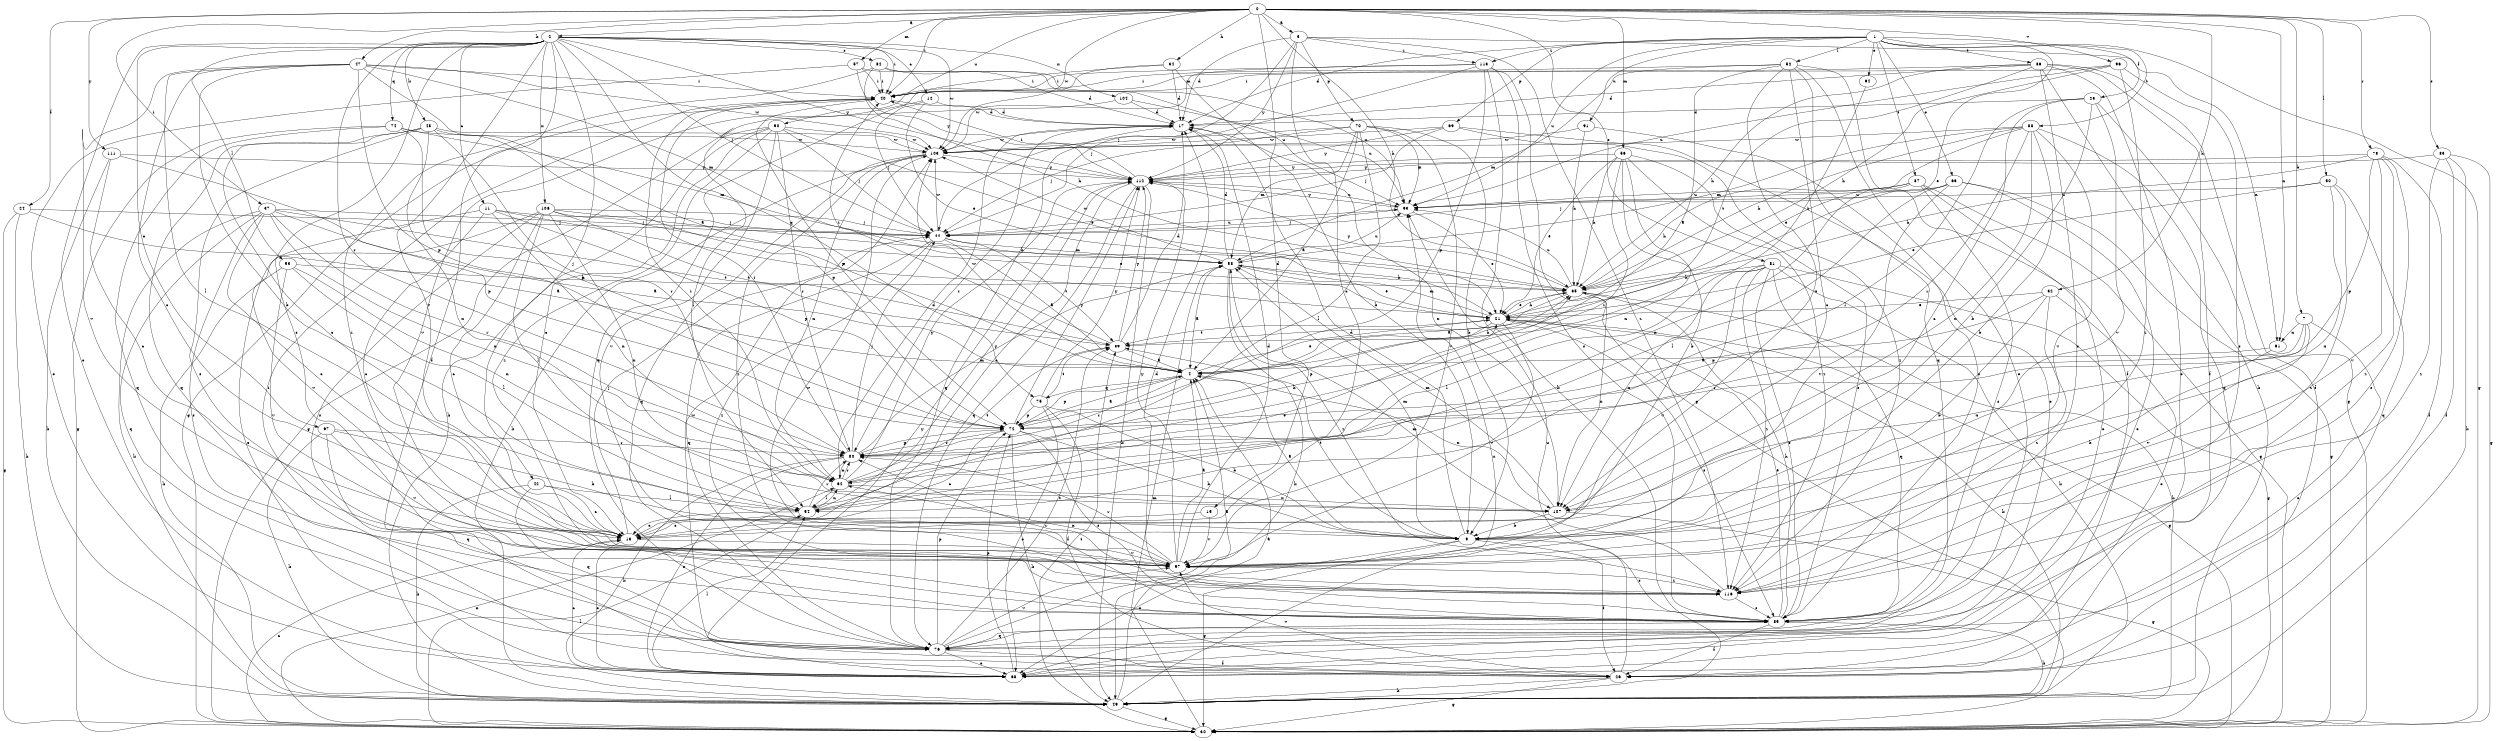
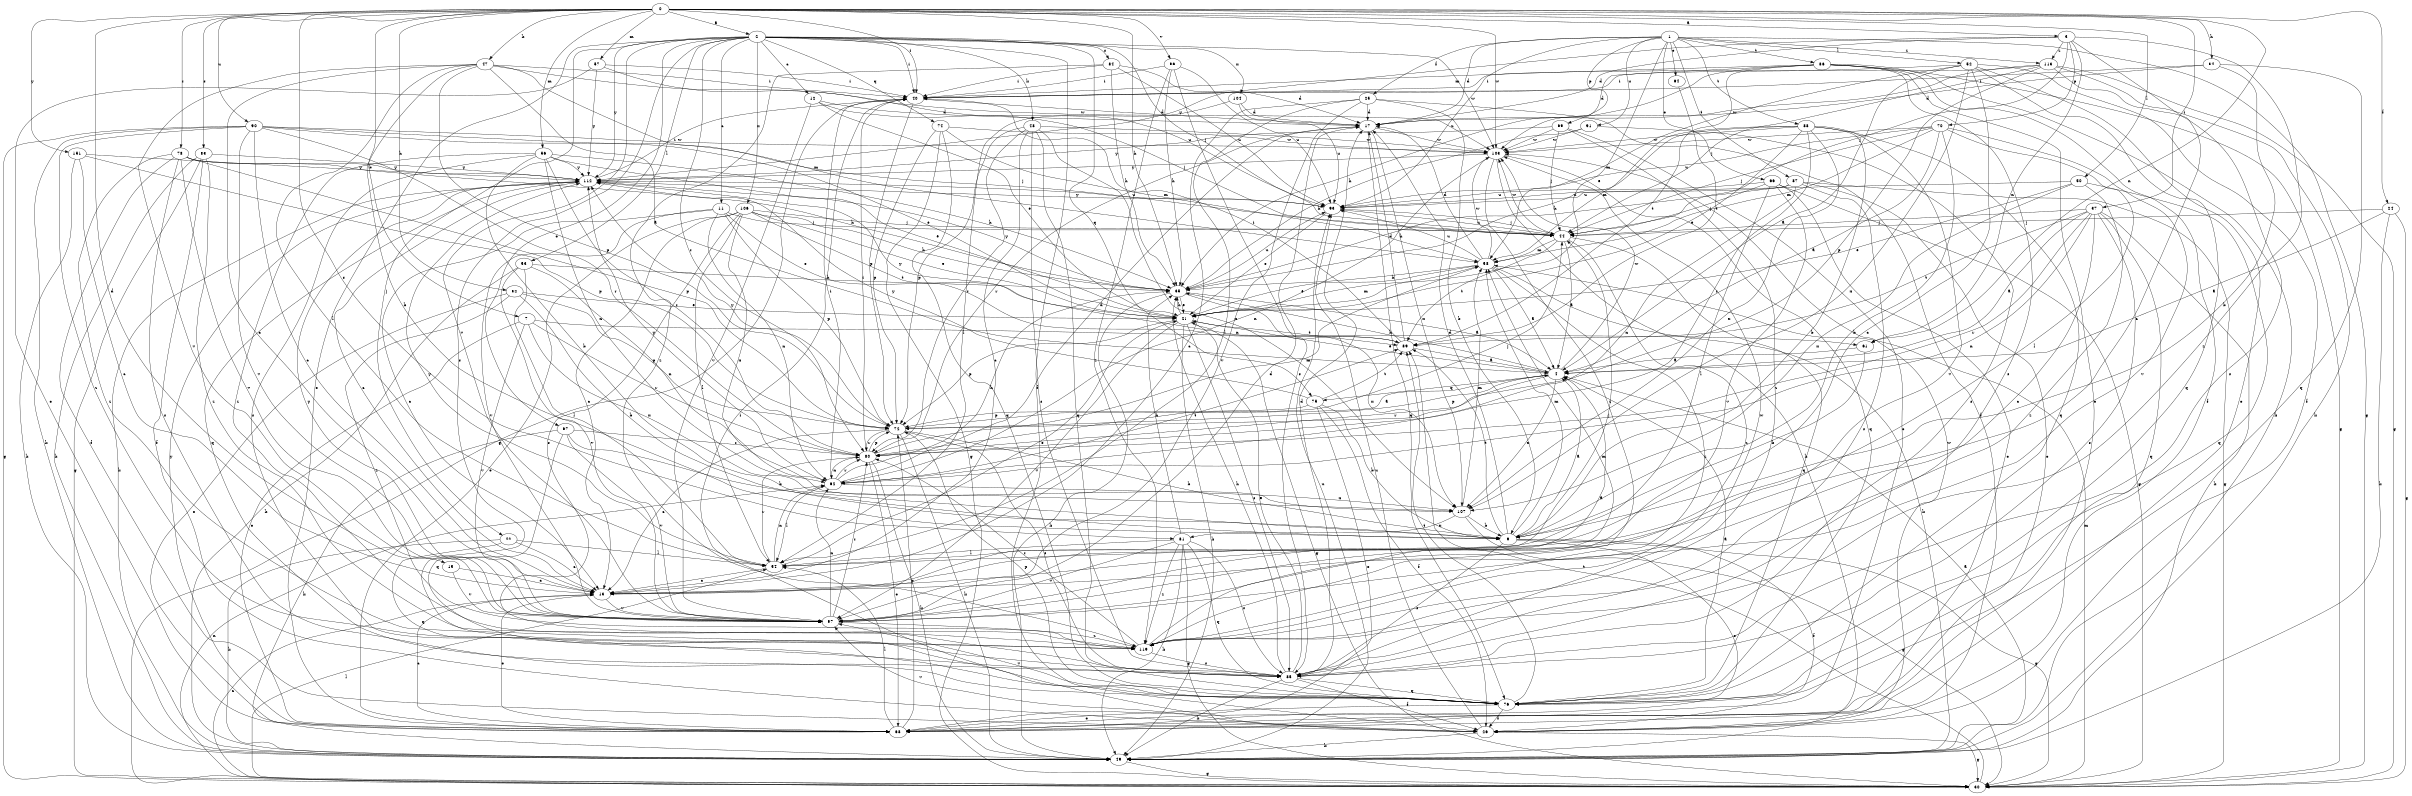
(879, 64) -> (1112, 64)
(112, 154) -> (77, 154)
(1644, 363) -> (1332, 533)
(1729, 594) -> (1144, 649)
